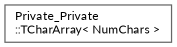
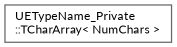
(88, 24) -> (88, 24)
